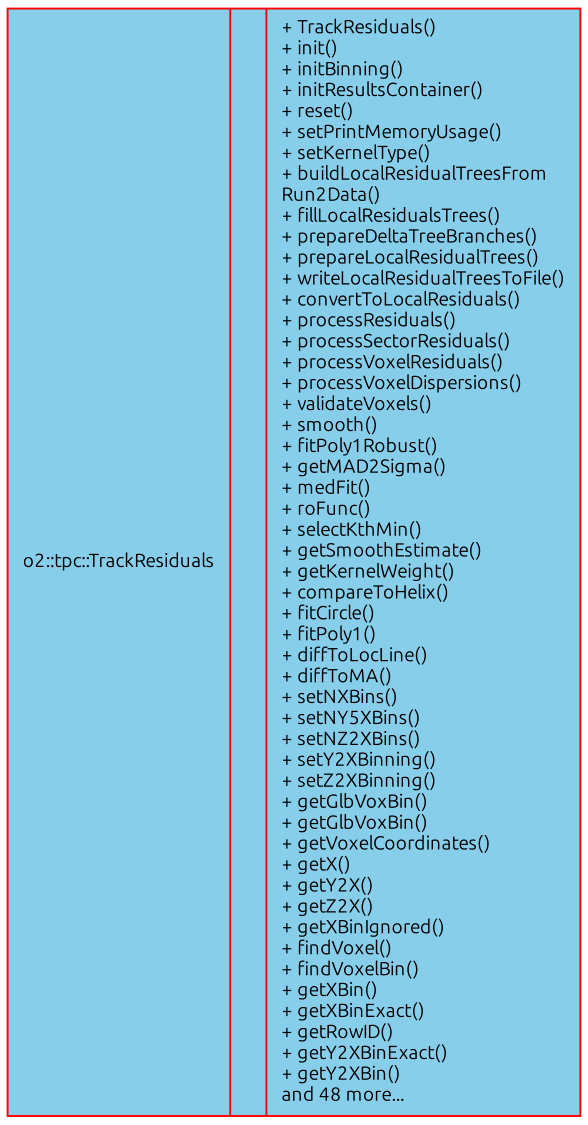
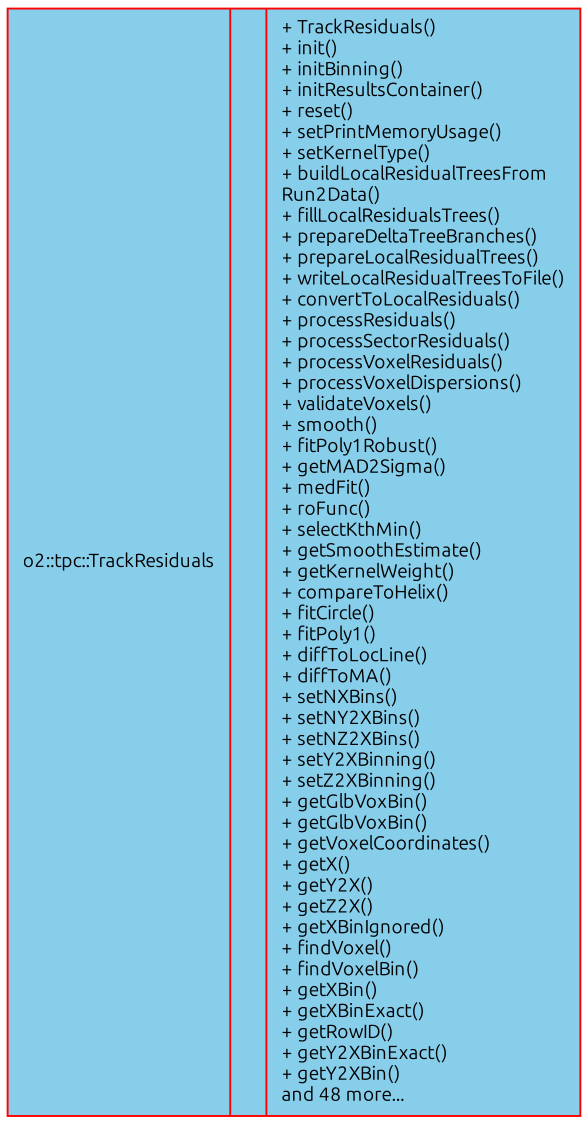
(351, 718) -> (351, 718)
